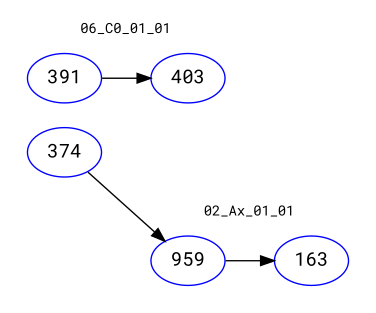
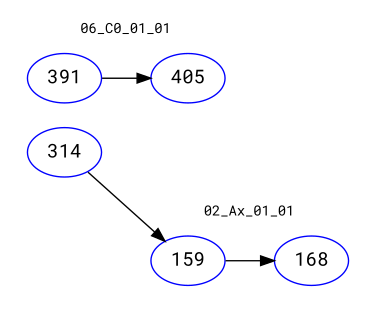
(188, 78) -> (188, 78)
(64, 152) -> (64, 152)
(188, 261) -> (188, 261)
(311, 261) -> (311, 261)
